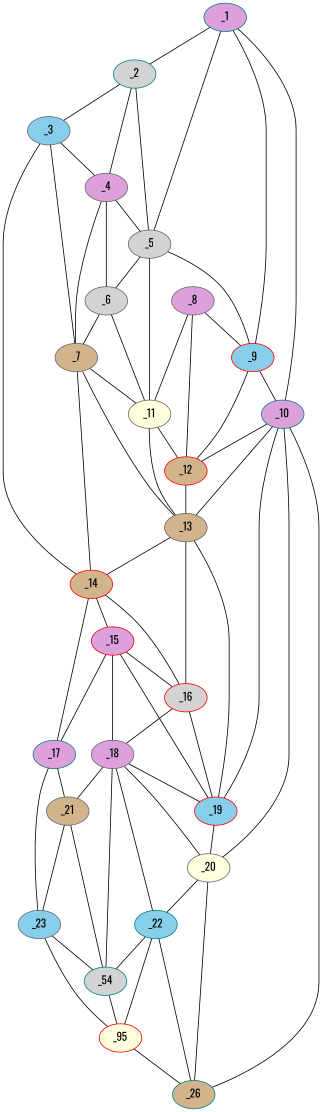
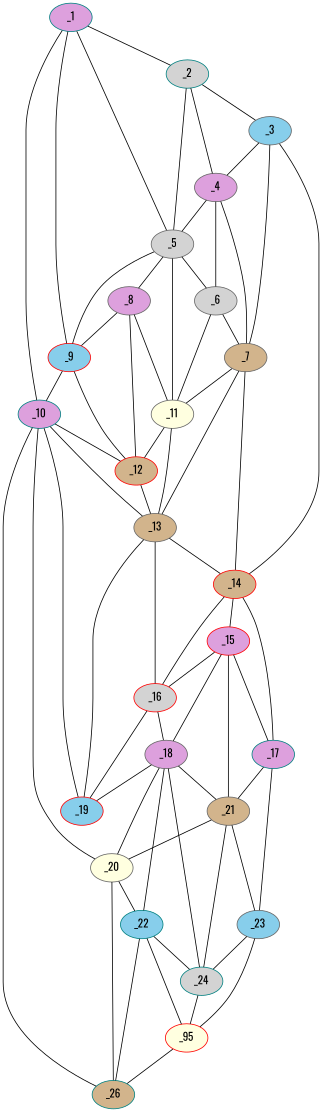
none -> (151, 272)
(164, 726) -> (228, 726)
(212, 839) -> (170, 839)
(106, 981) -> (202, 981)
